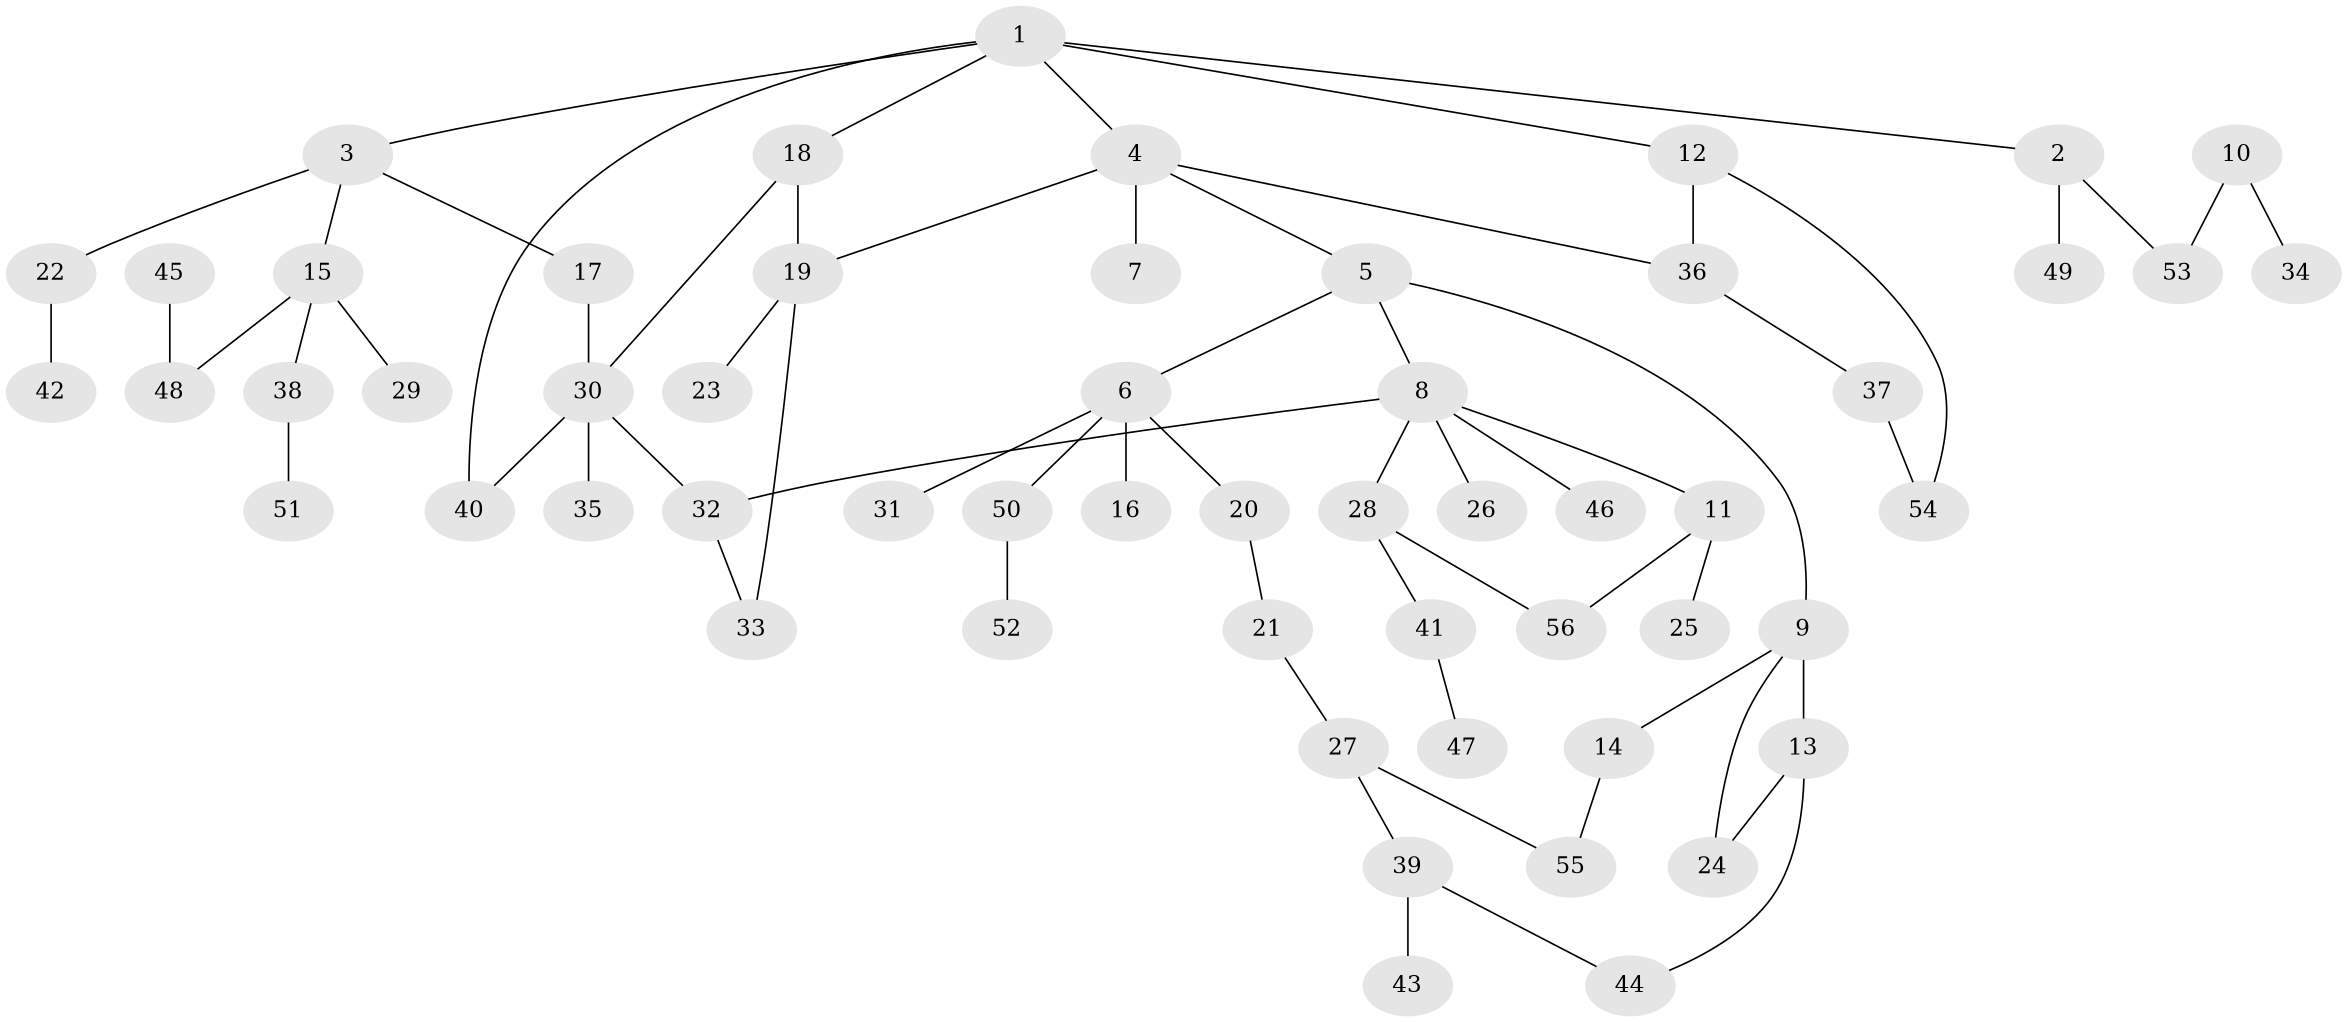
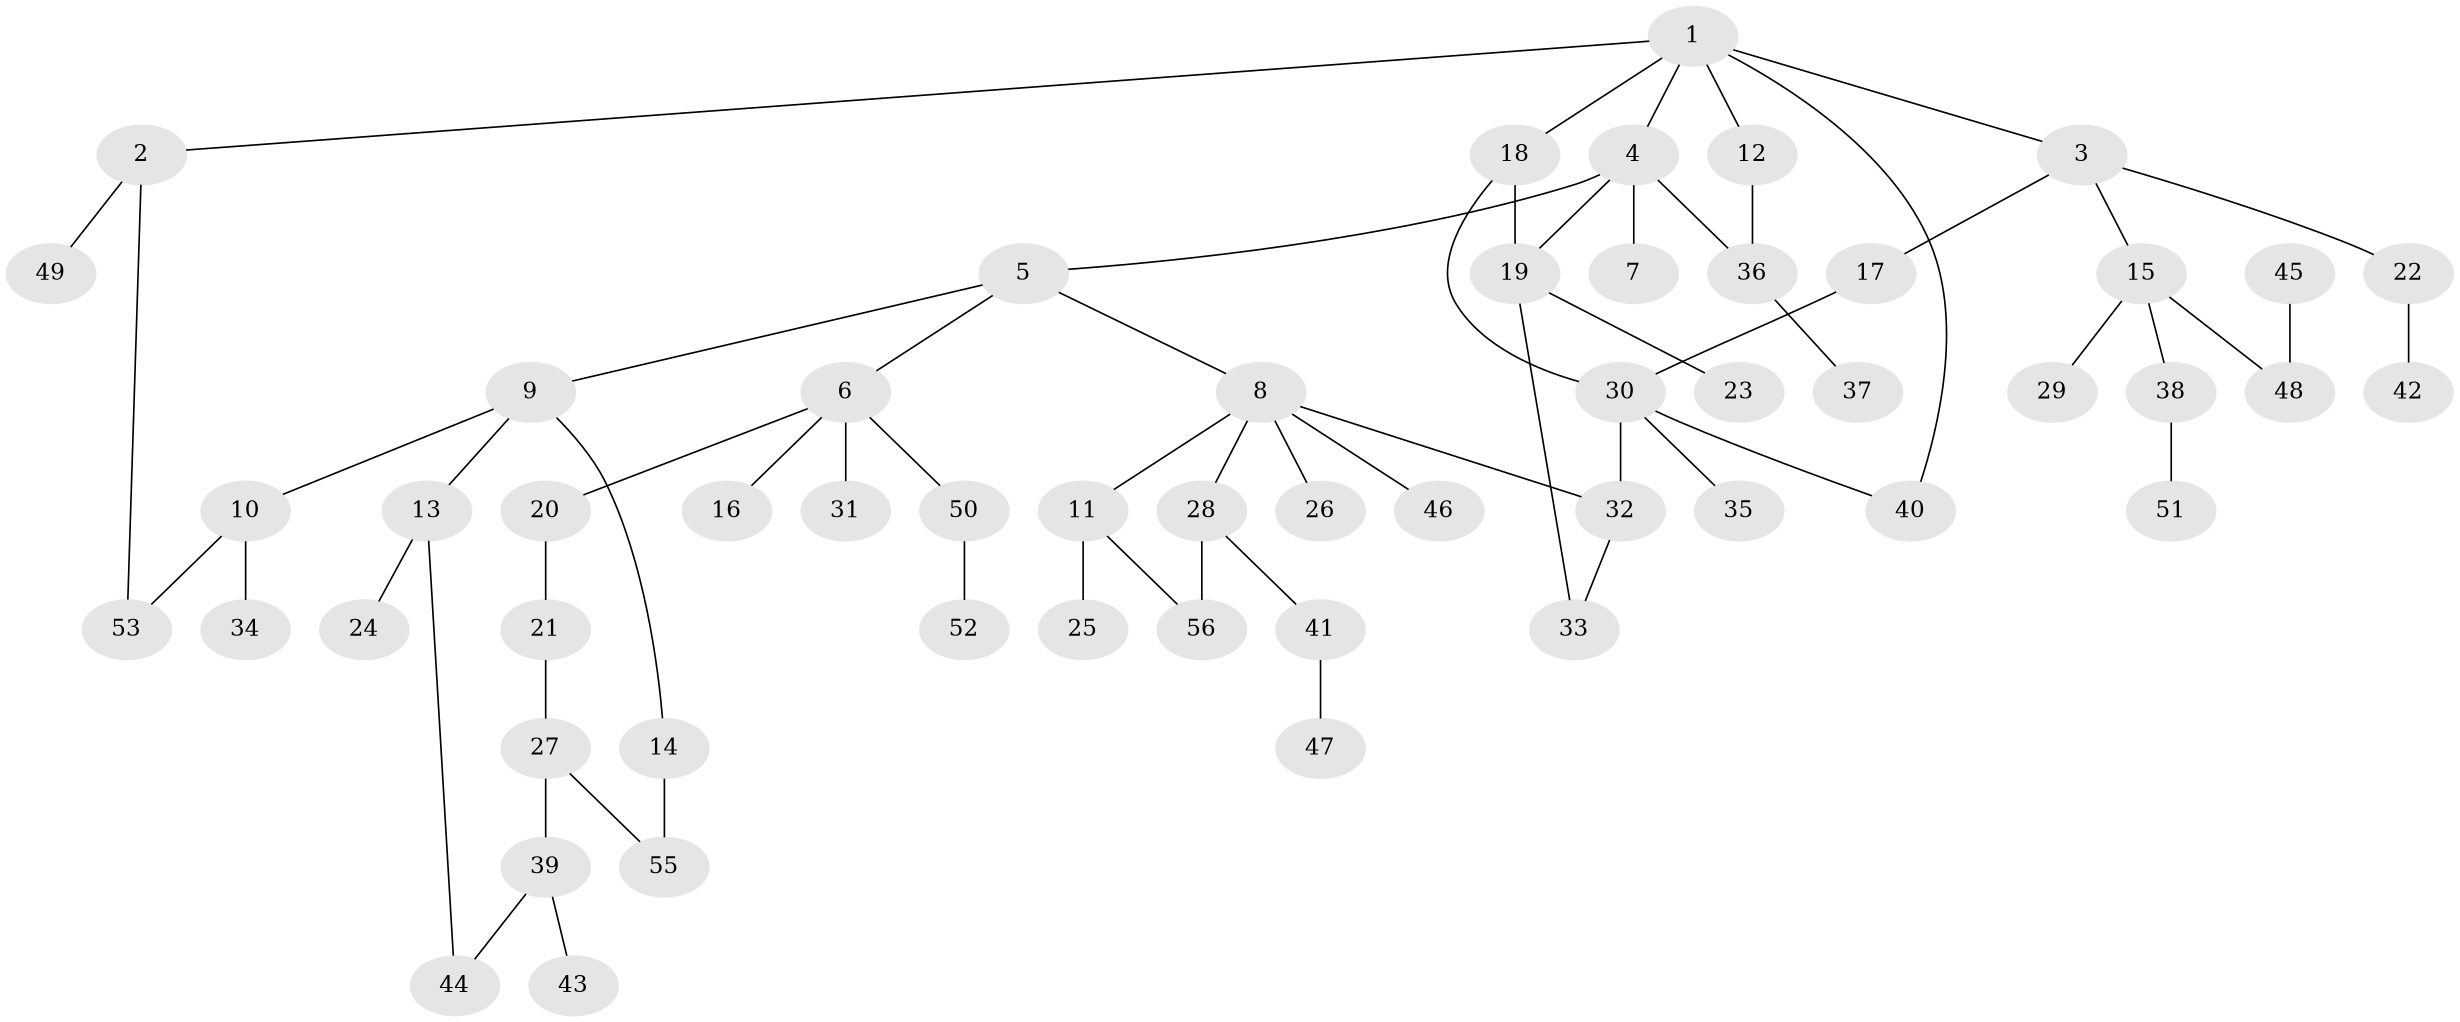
(1924, 511) -> none
(1736, 742) -> (388, 452)
